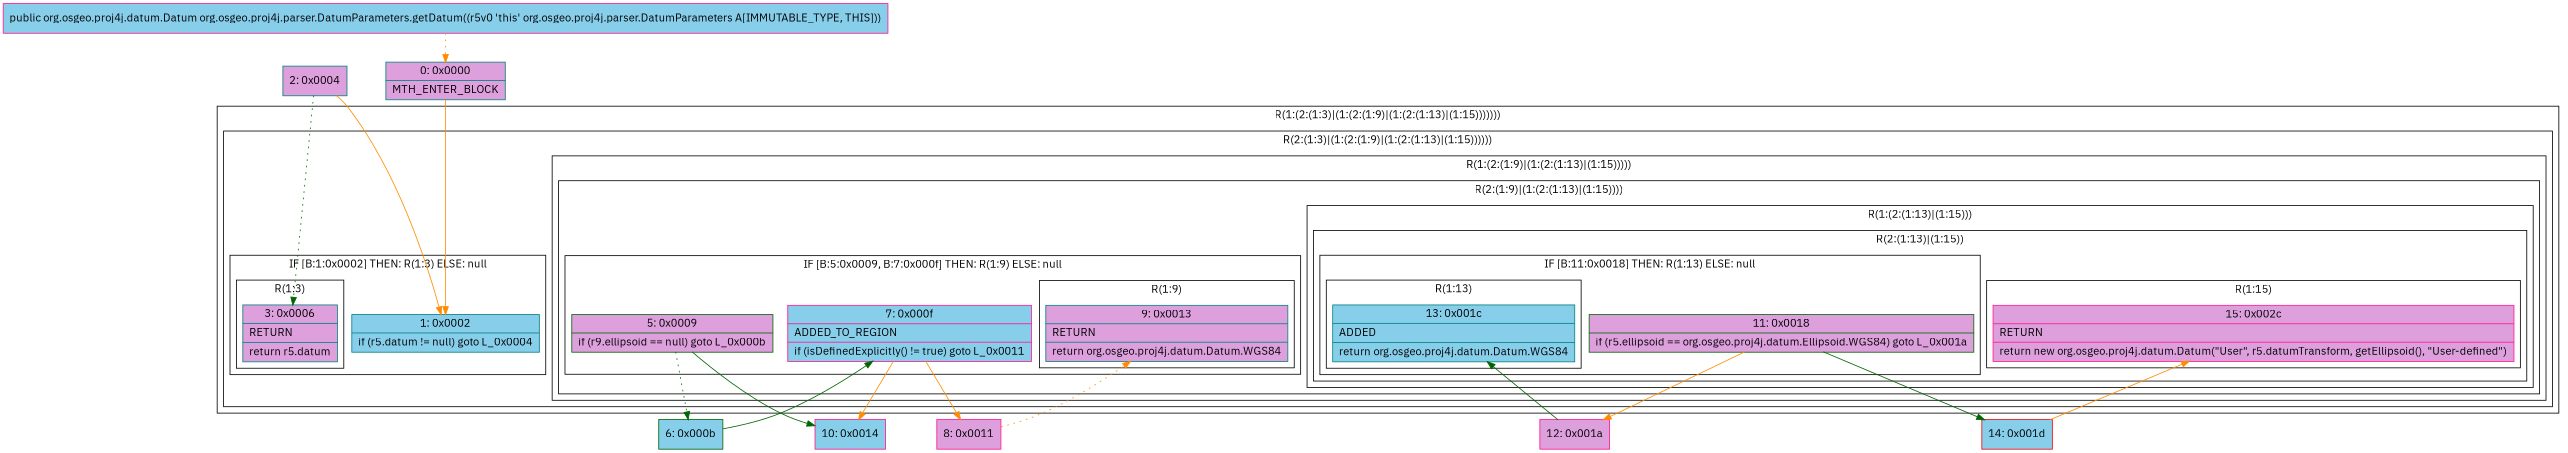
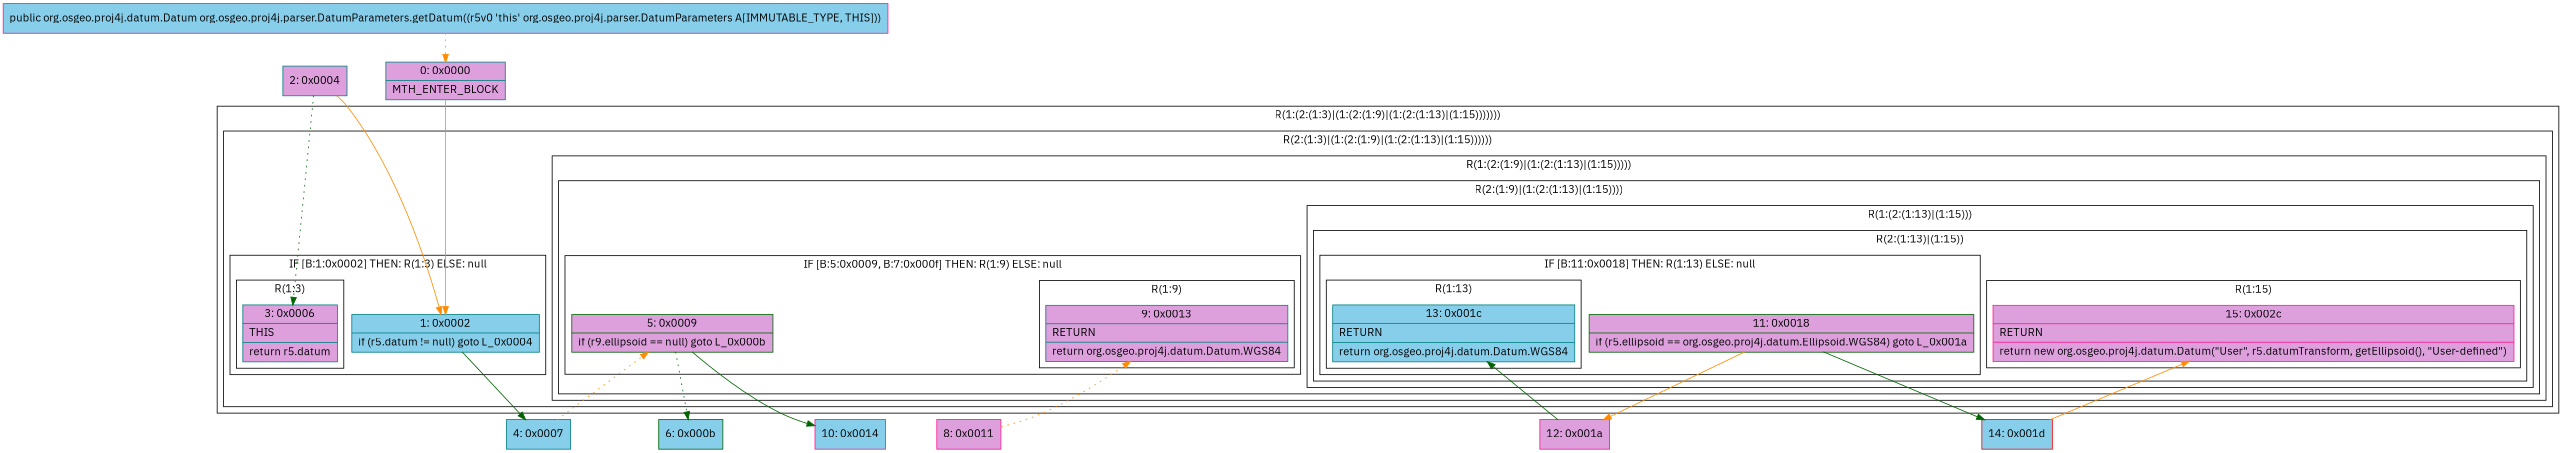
(271, 333) -> (262, 333)
(910, 333) -> none
(1358, 333) -> (1361, 333)
none -> (539, 434)
